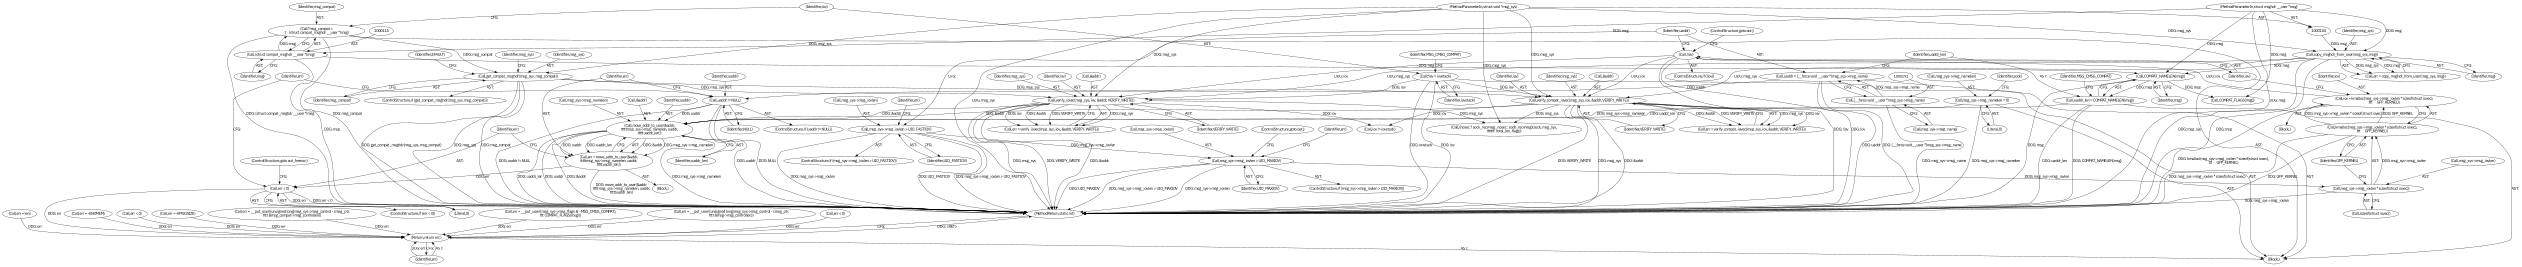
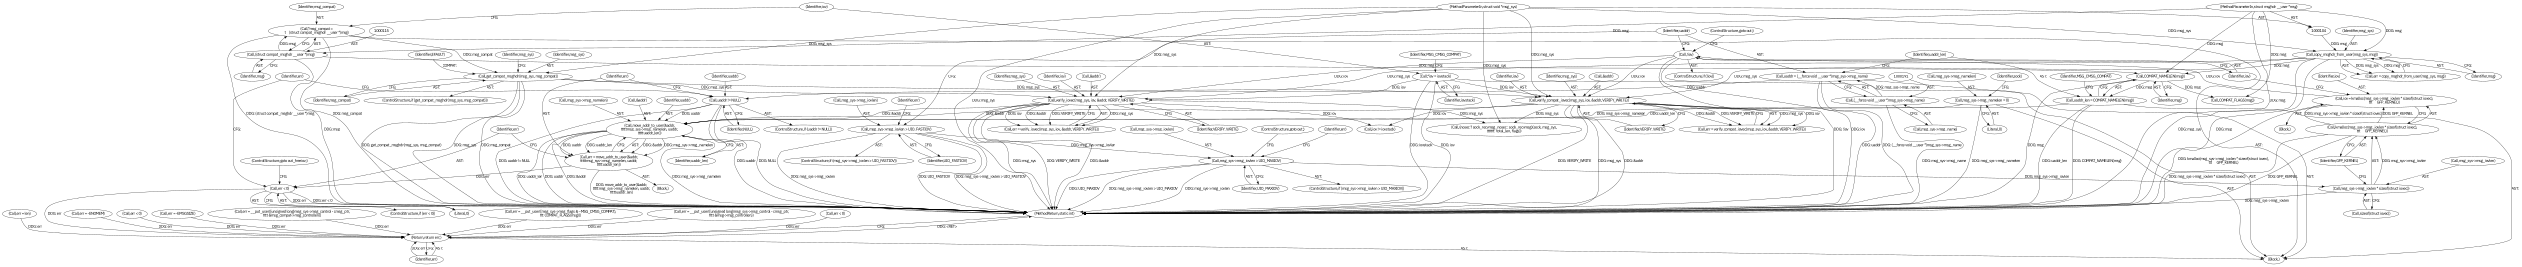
(453, 66) -> (450, 66)
